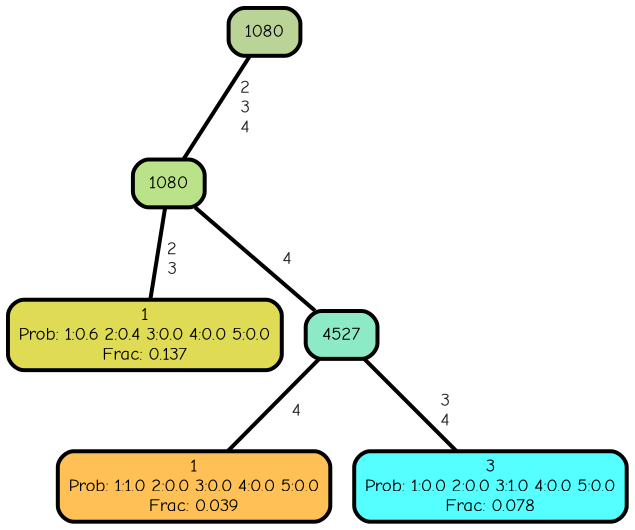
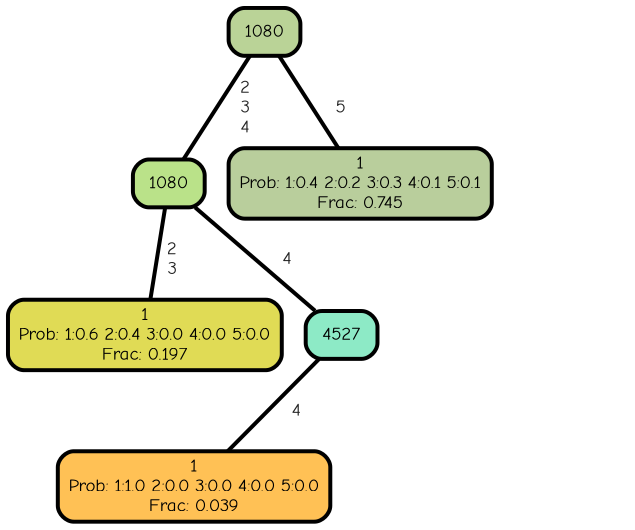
none -> (360, 183)
(145, 335) -> (145, 335)
(490, 486) -> none
